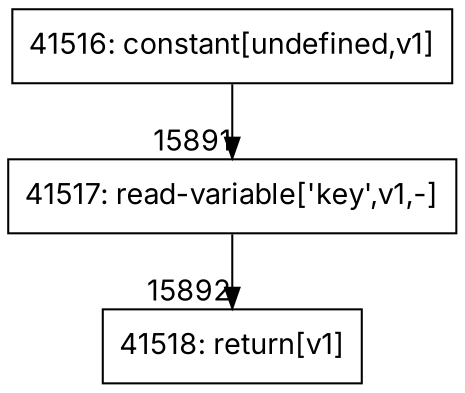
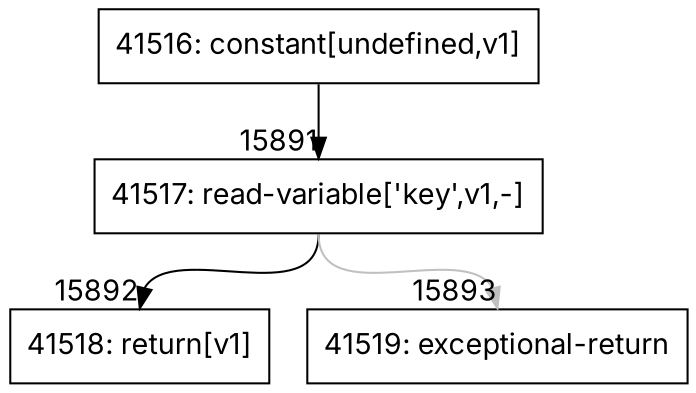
none -> (497, 346)
